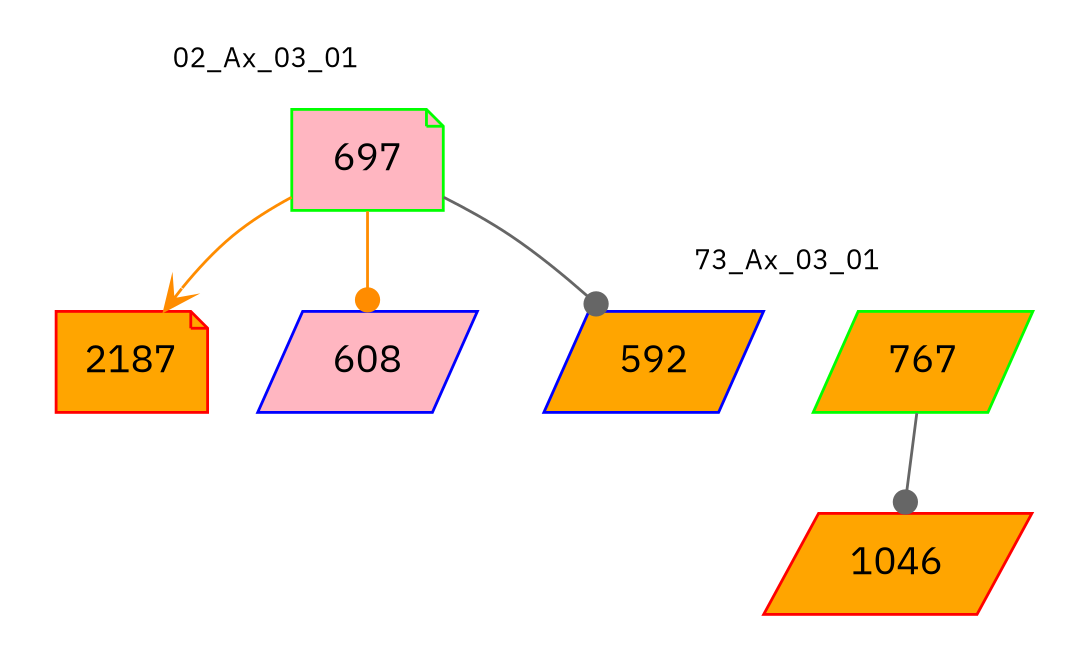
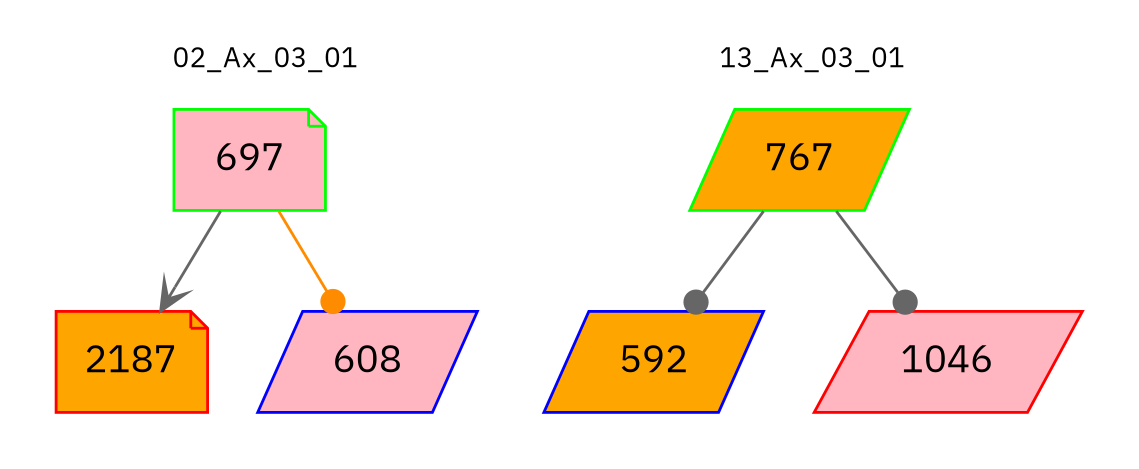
(232, 237) -> (198, 249)
(540, 257) -> (733, 252)
(788, 262) -> (814, 60)
(898, 564) -> (948, 362)
